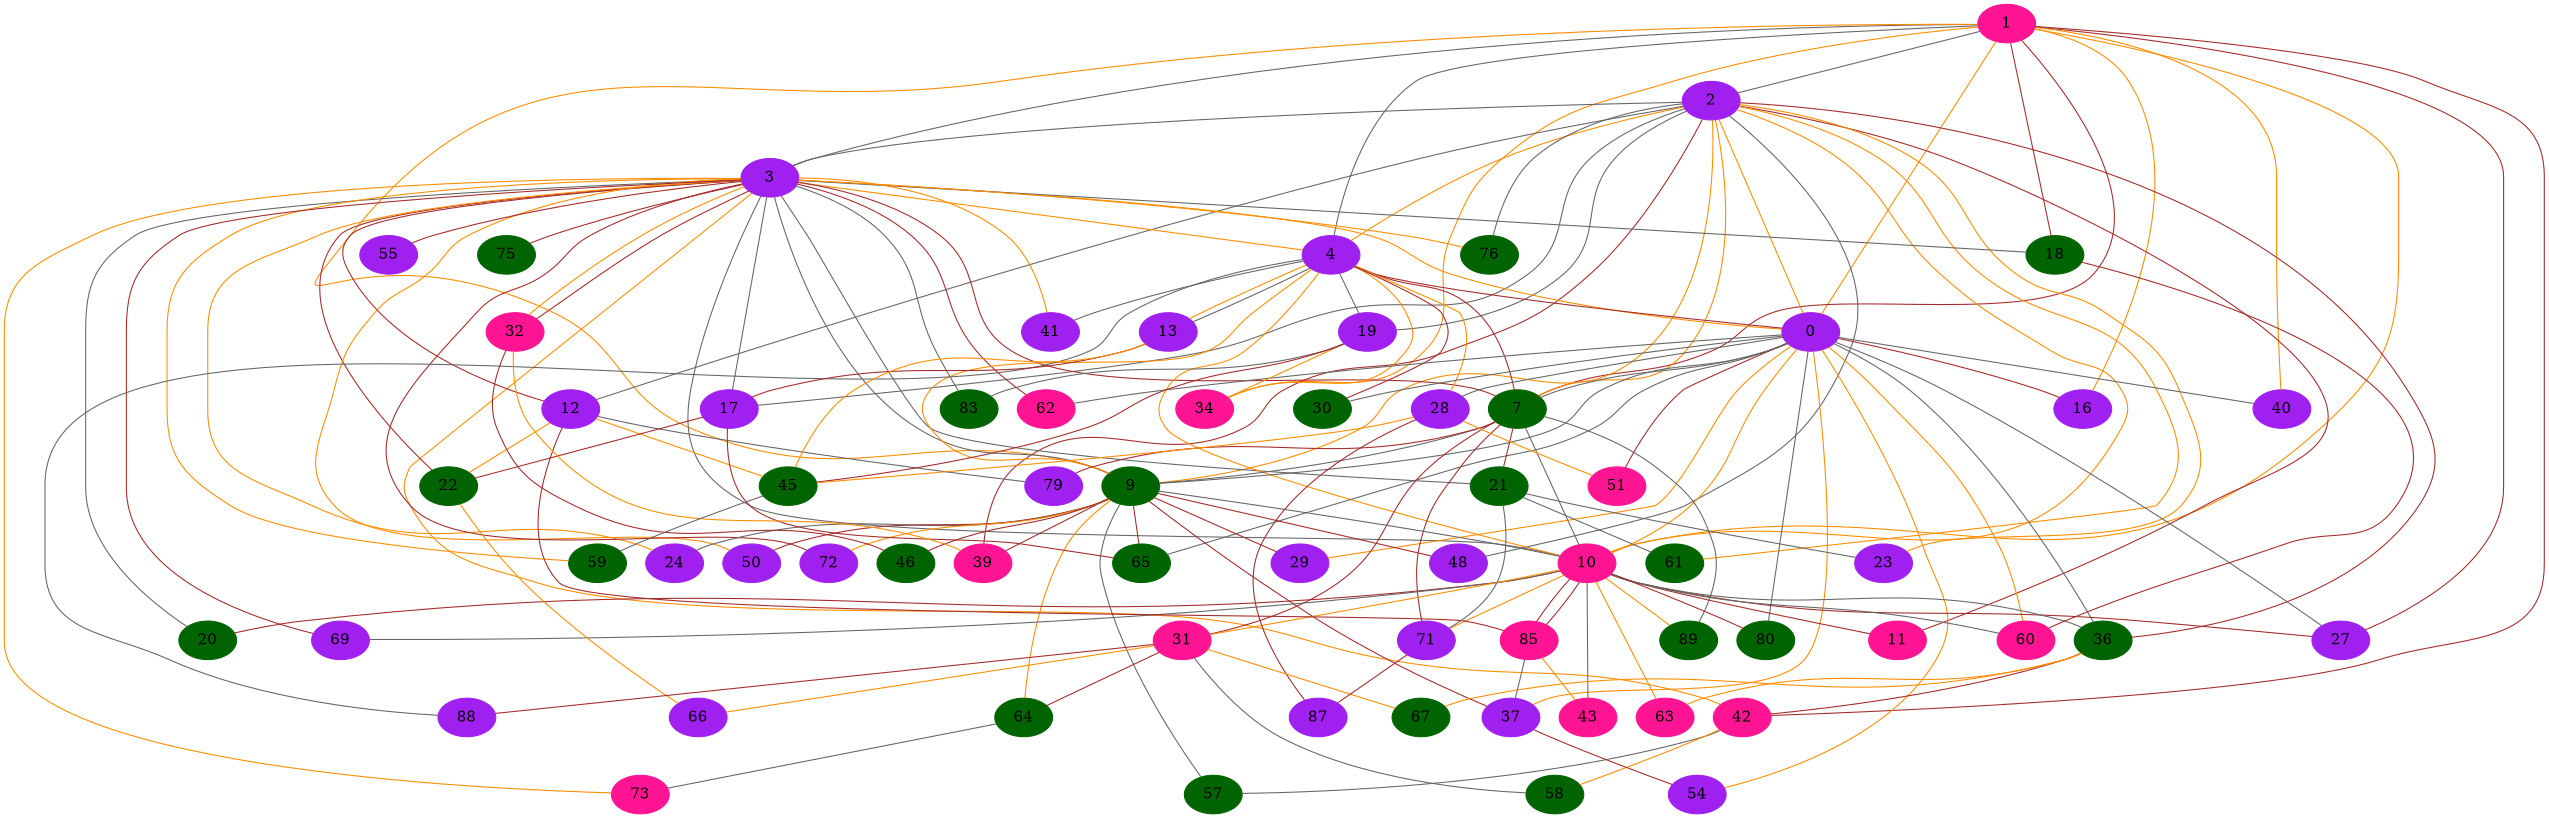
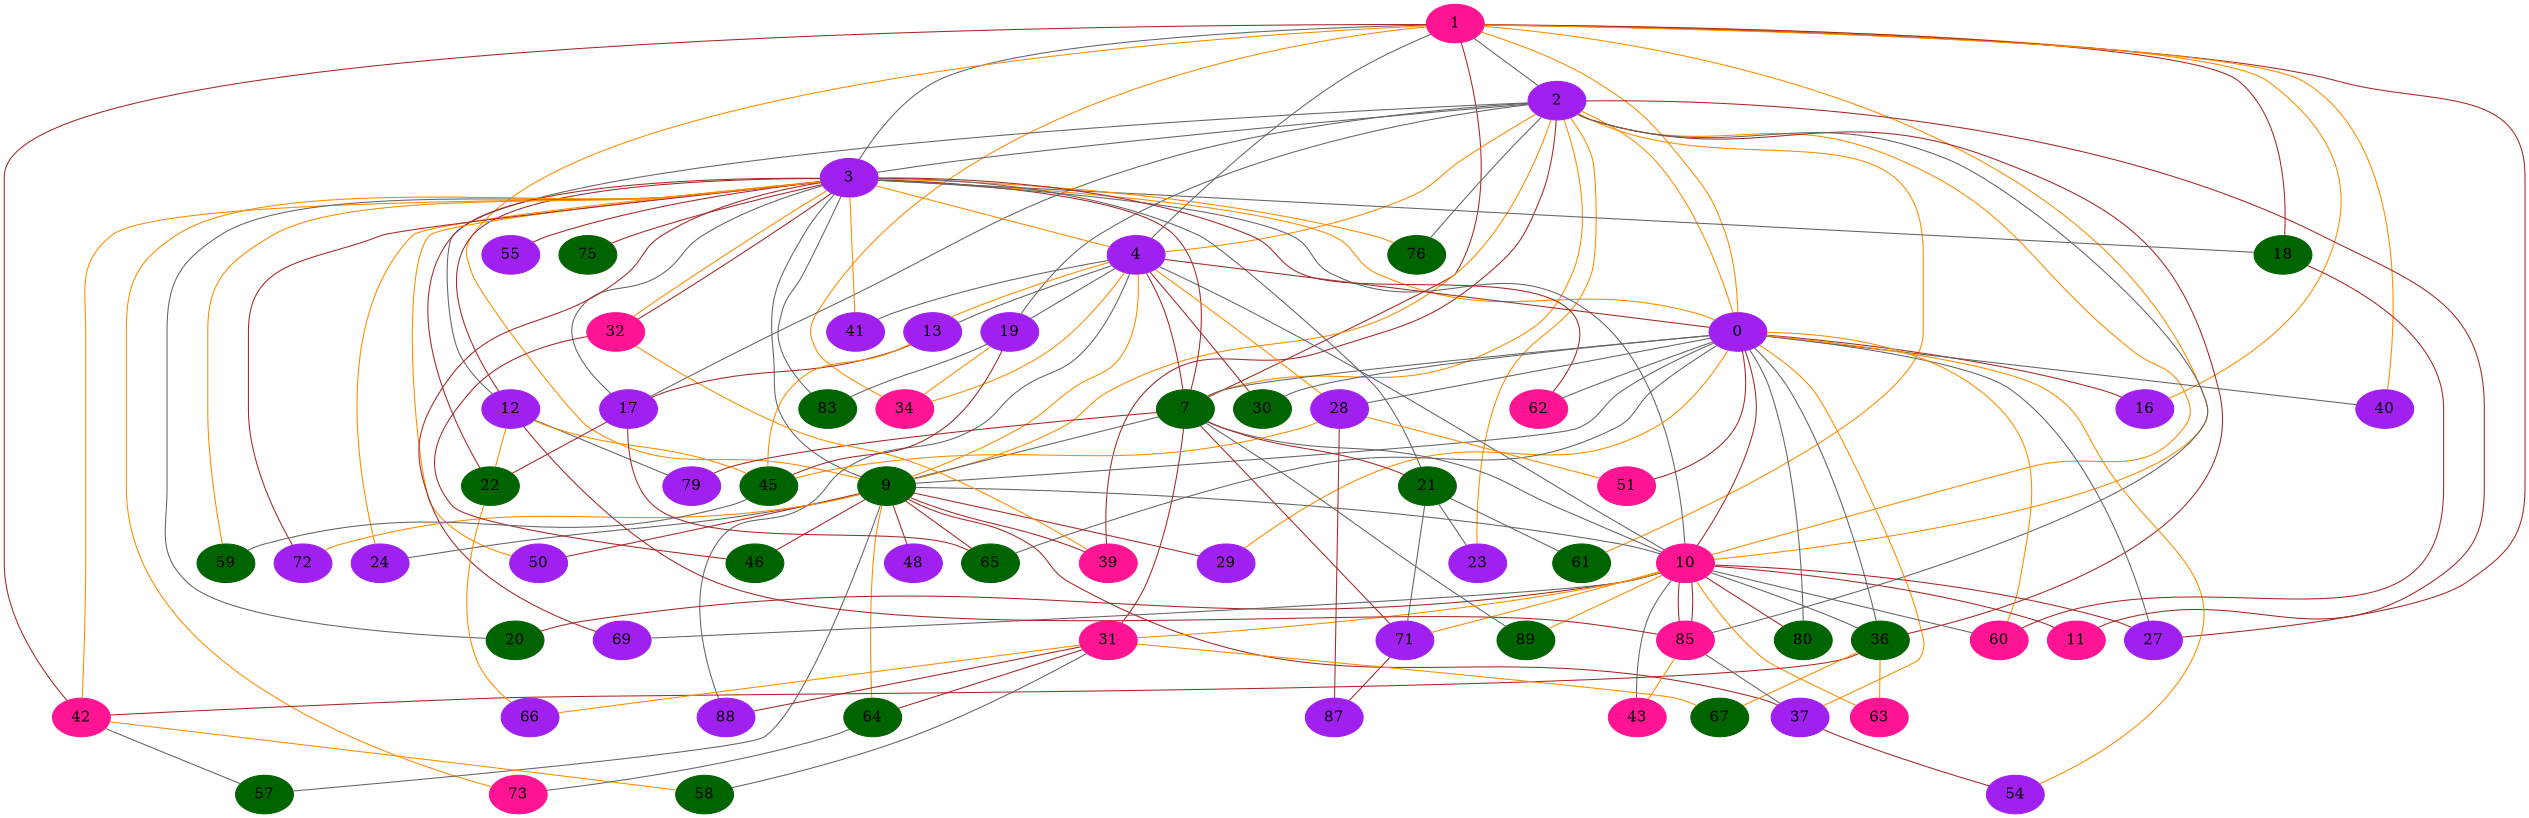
(1810, 419) -> (2138, 305)
(1229, 461) -> (1415, 403)
(1722, 468) -> (1746, 453)
